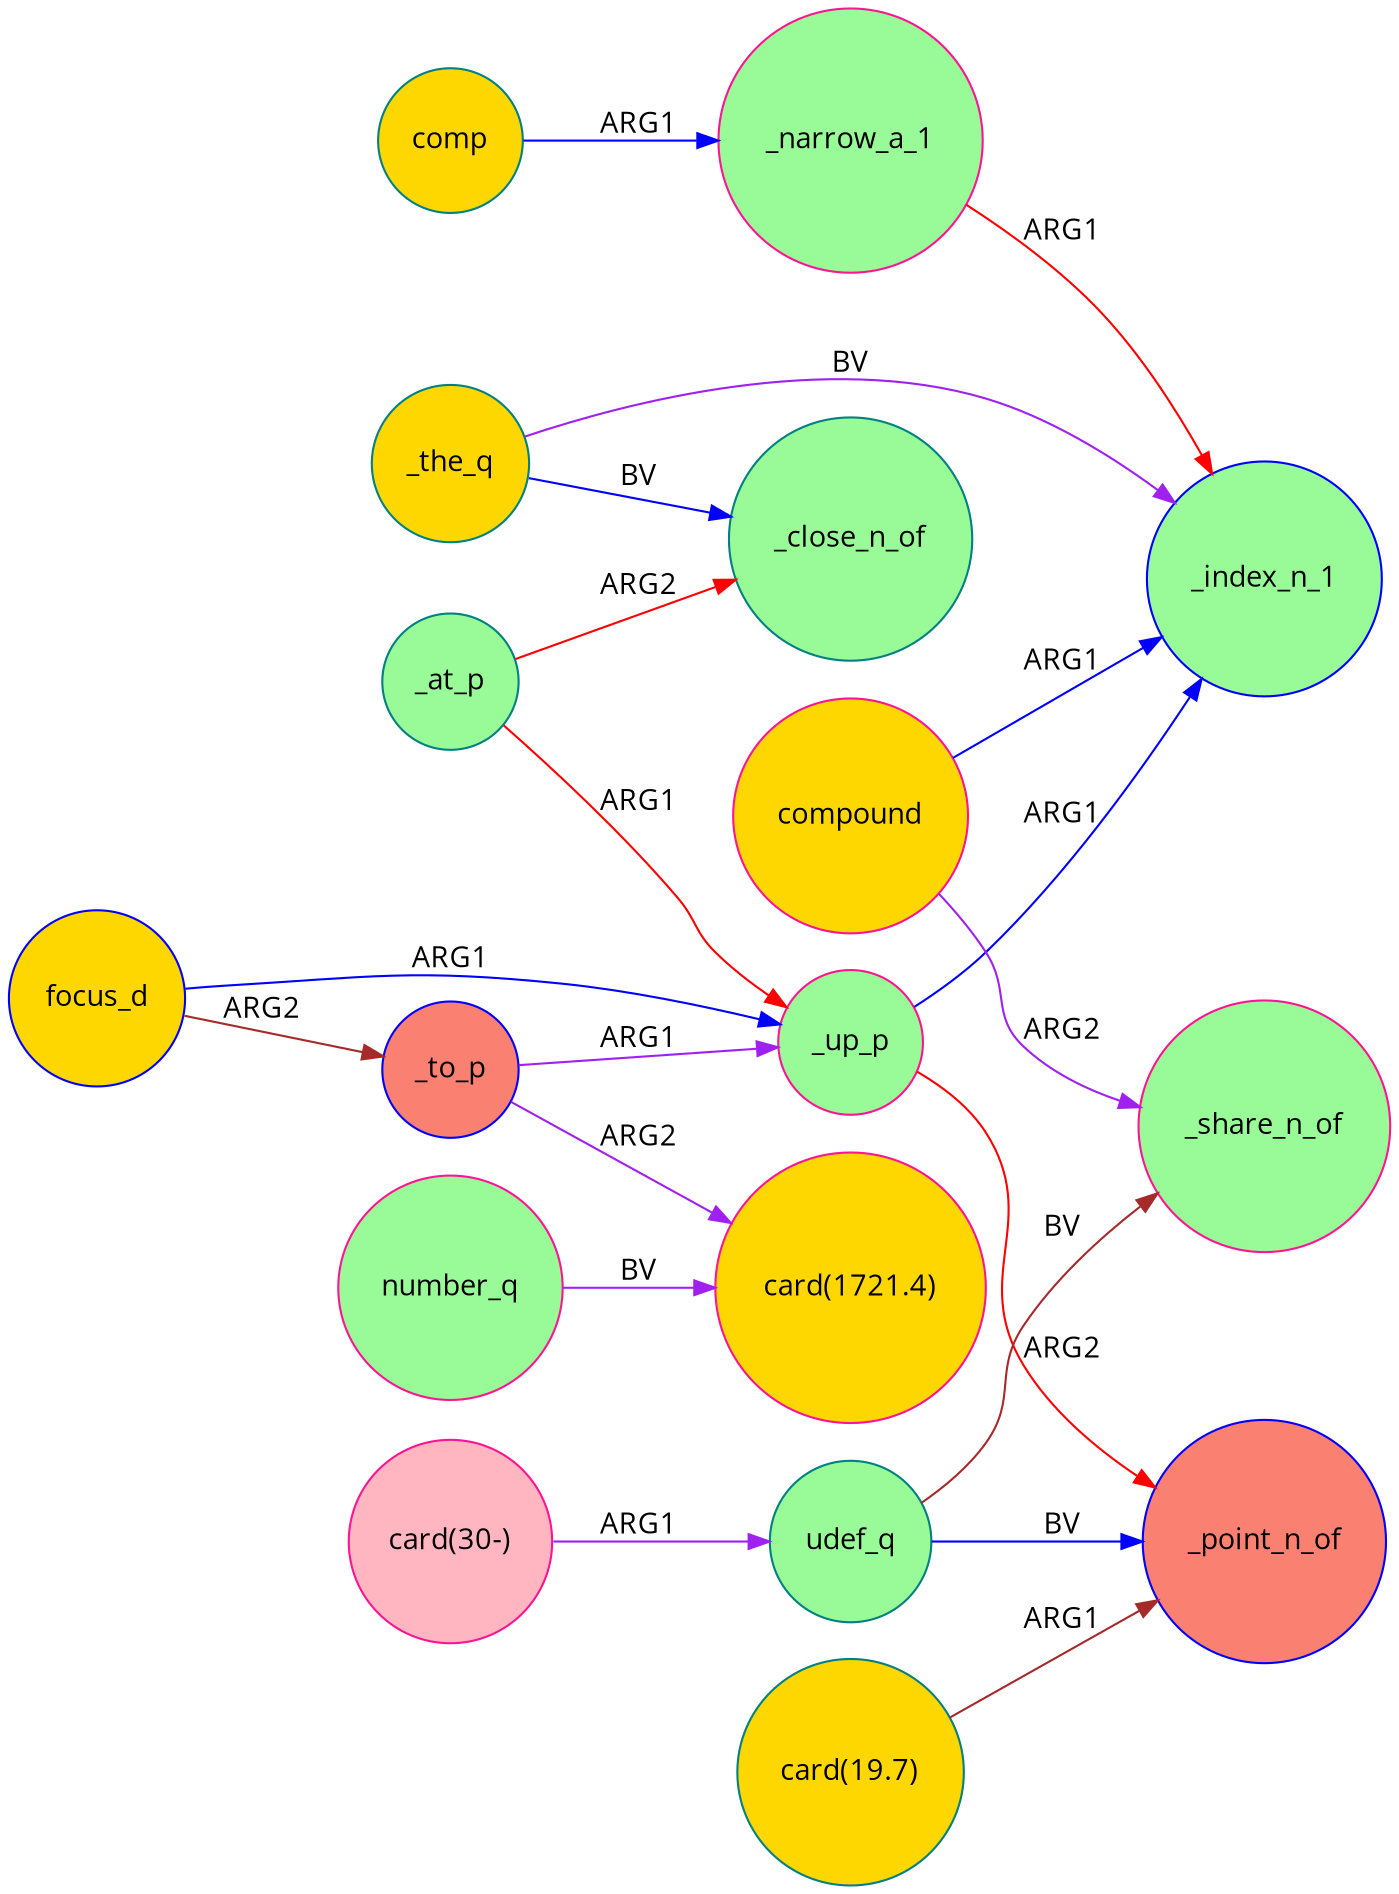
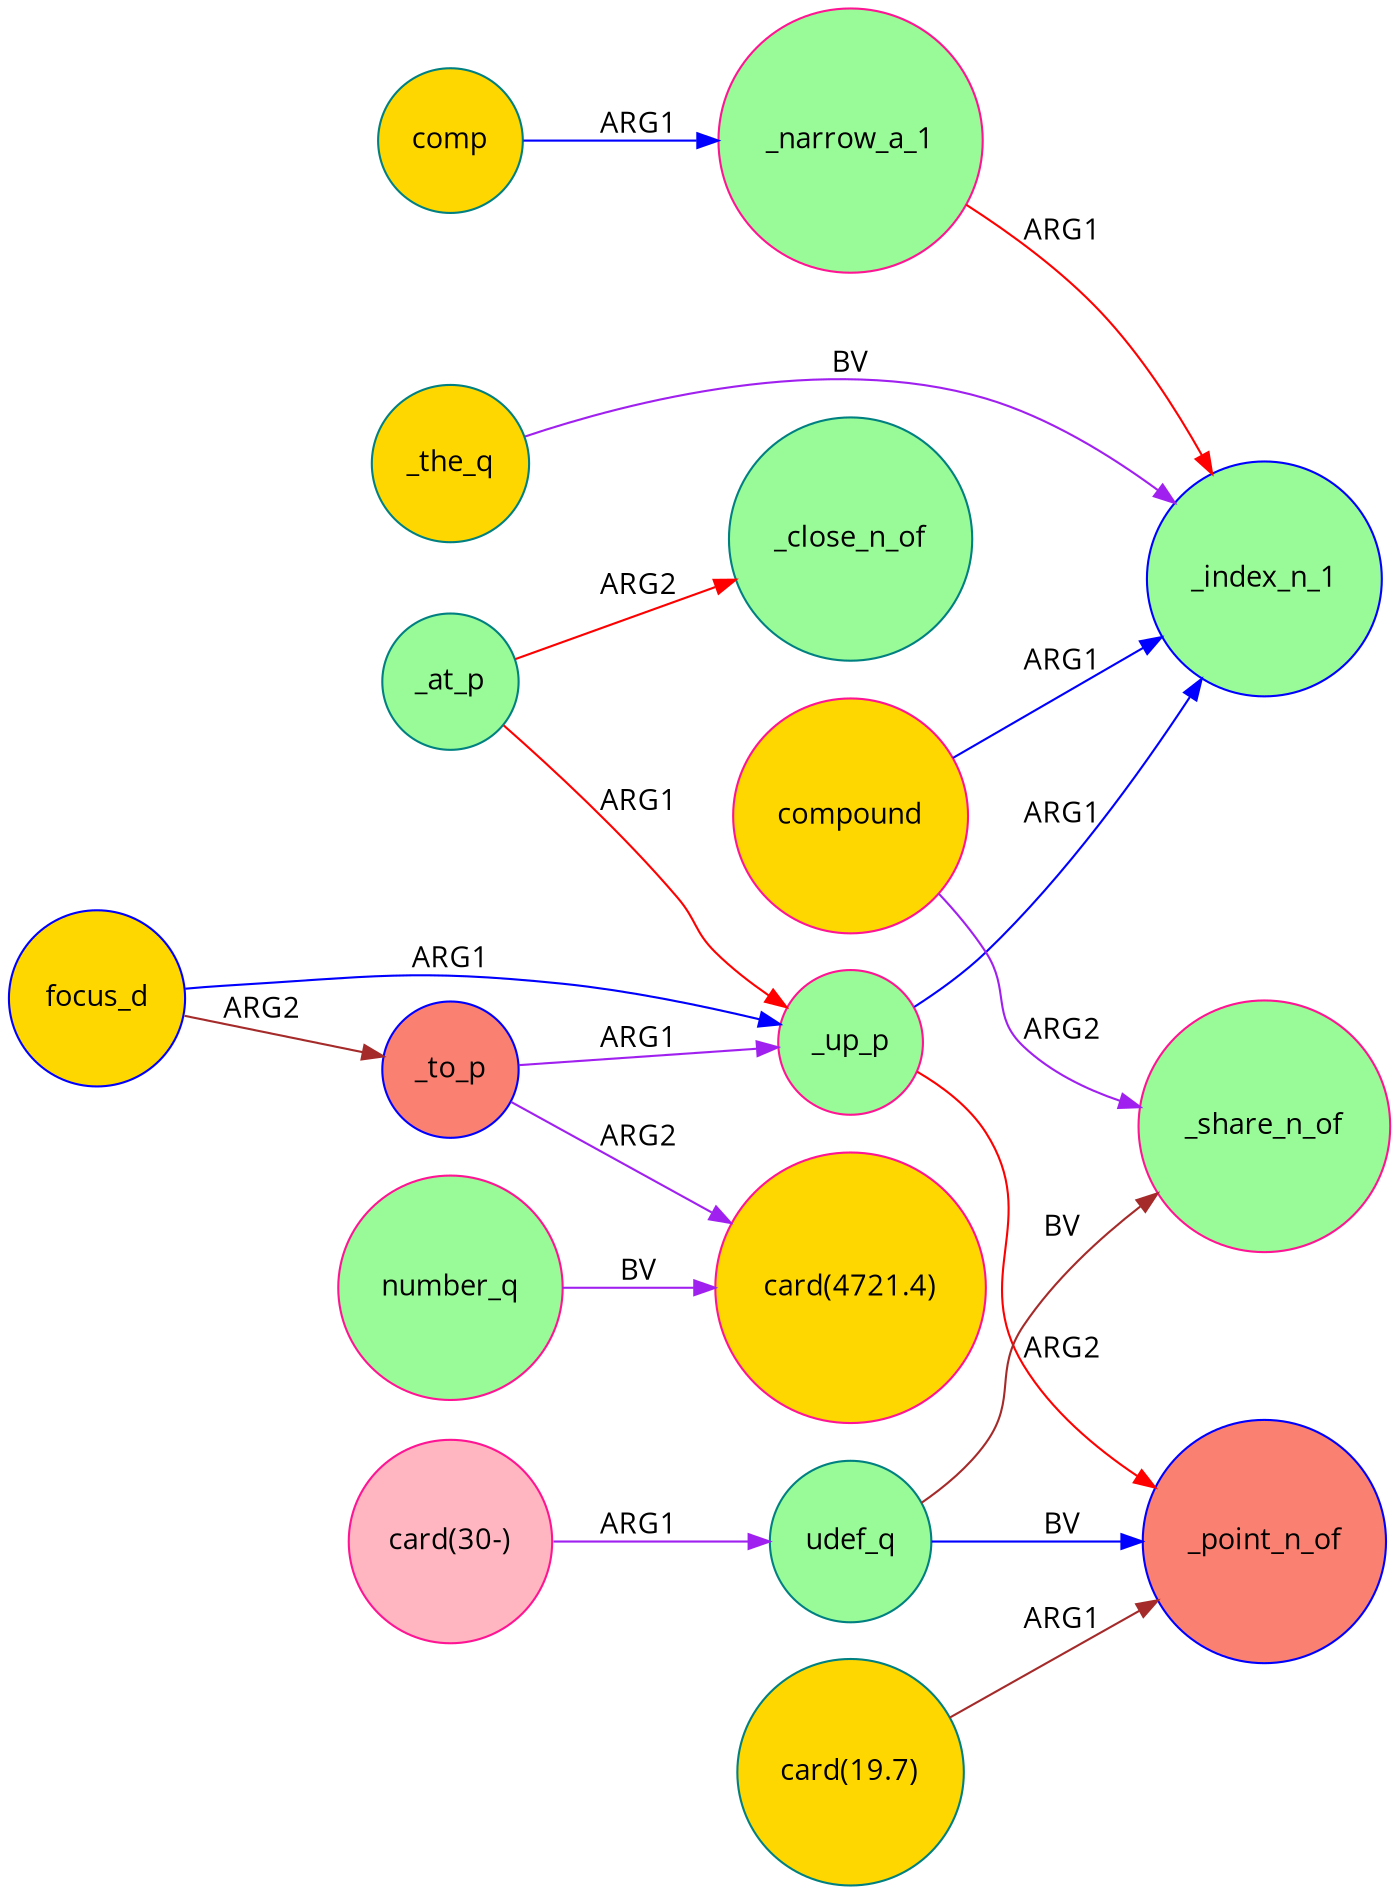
(619, 495) -> none
(851, 1288) -> (851, 1288)
